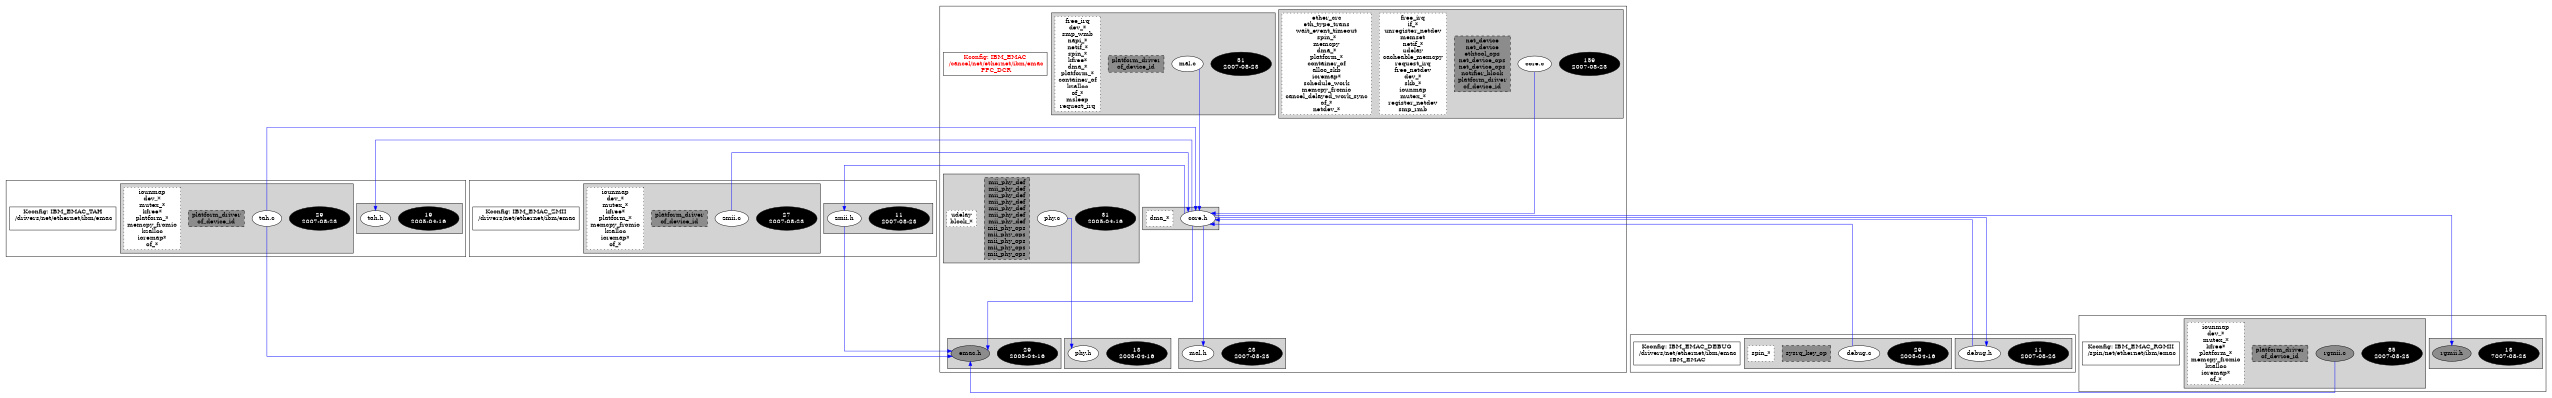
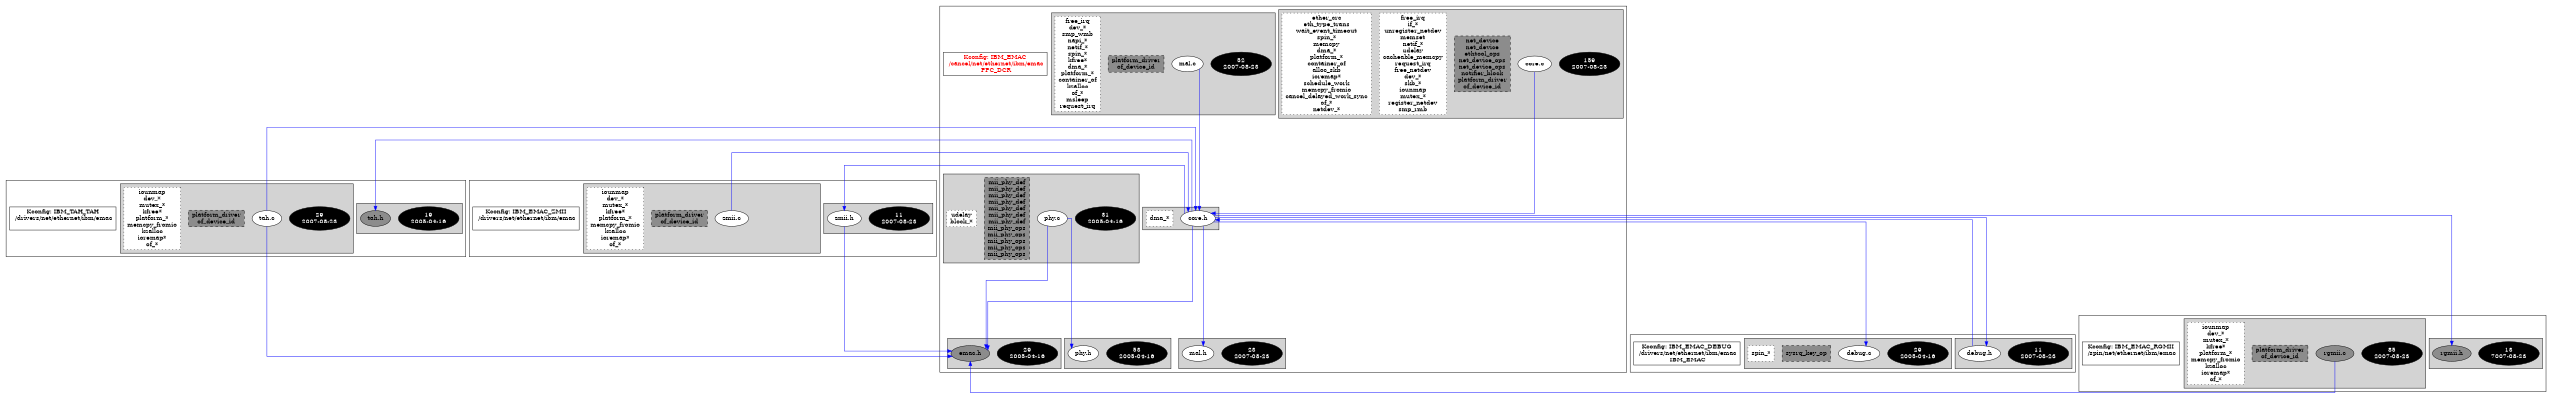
(1241, 64) -> (1241, 64)
(63, 218) -> (63, 218)
(375, 218) -> (375, 218)
(787, 218) -> none
(1594, 224) -> (1600, 222)
none -> (1012, 280)
(1137, 353) -> (1137, 353)
